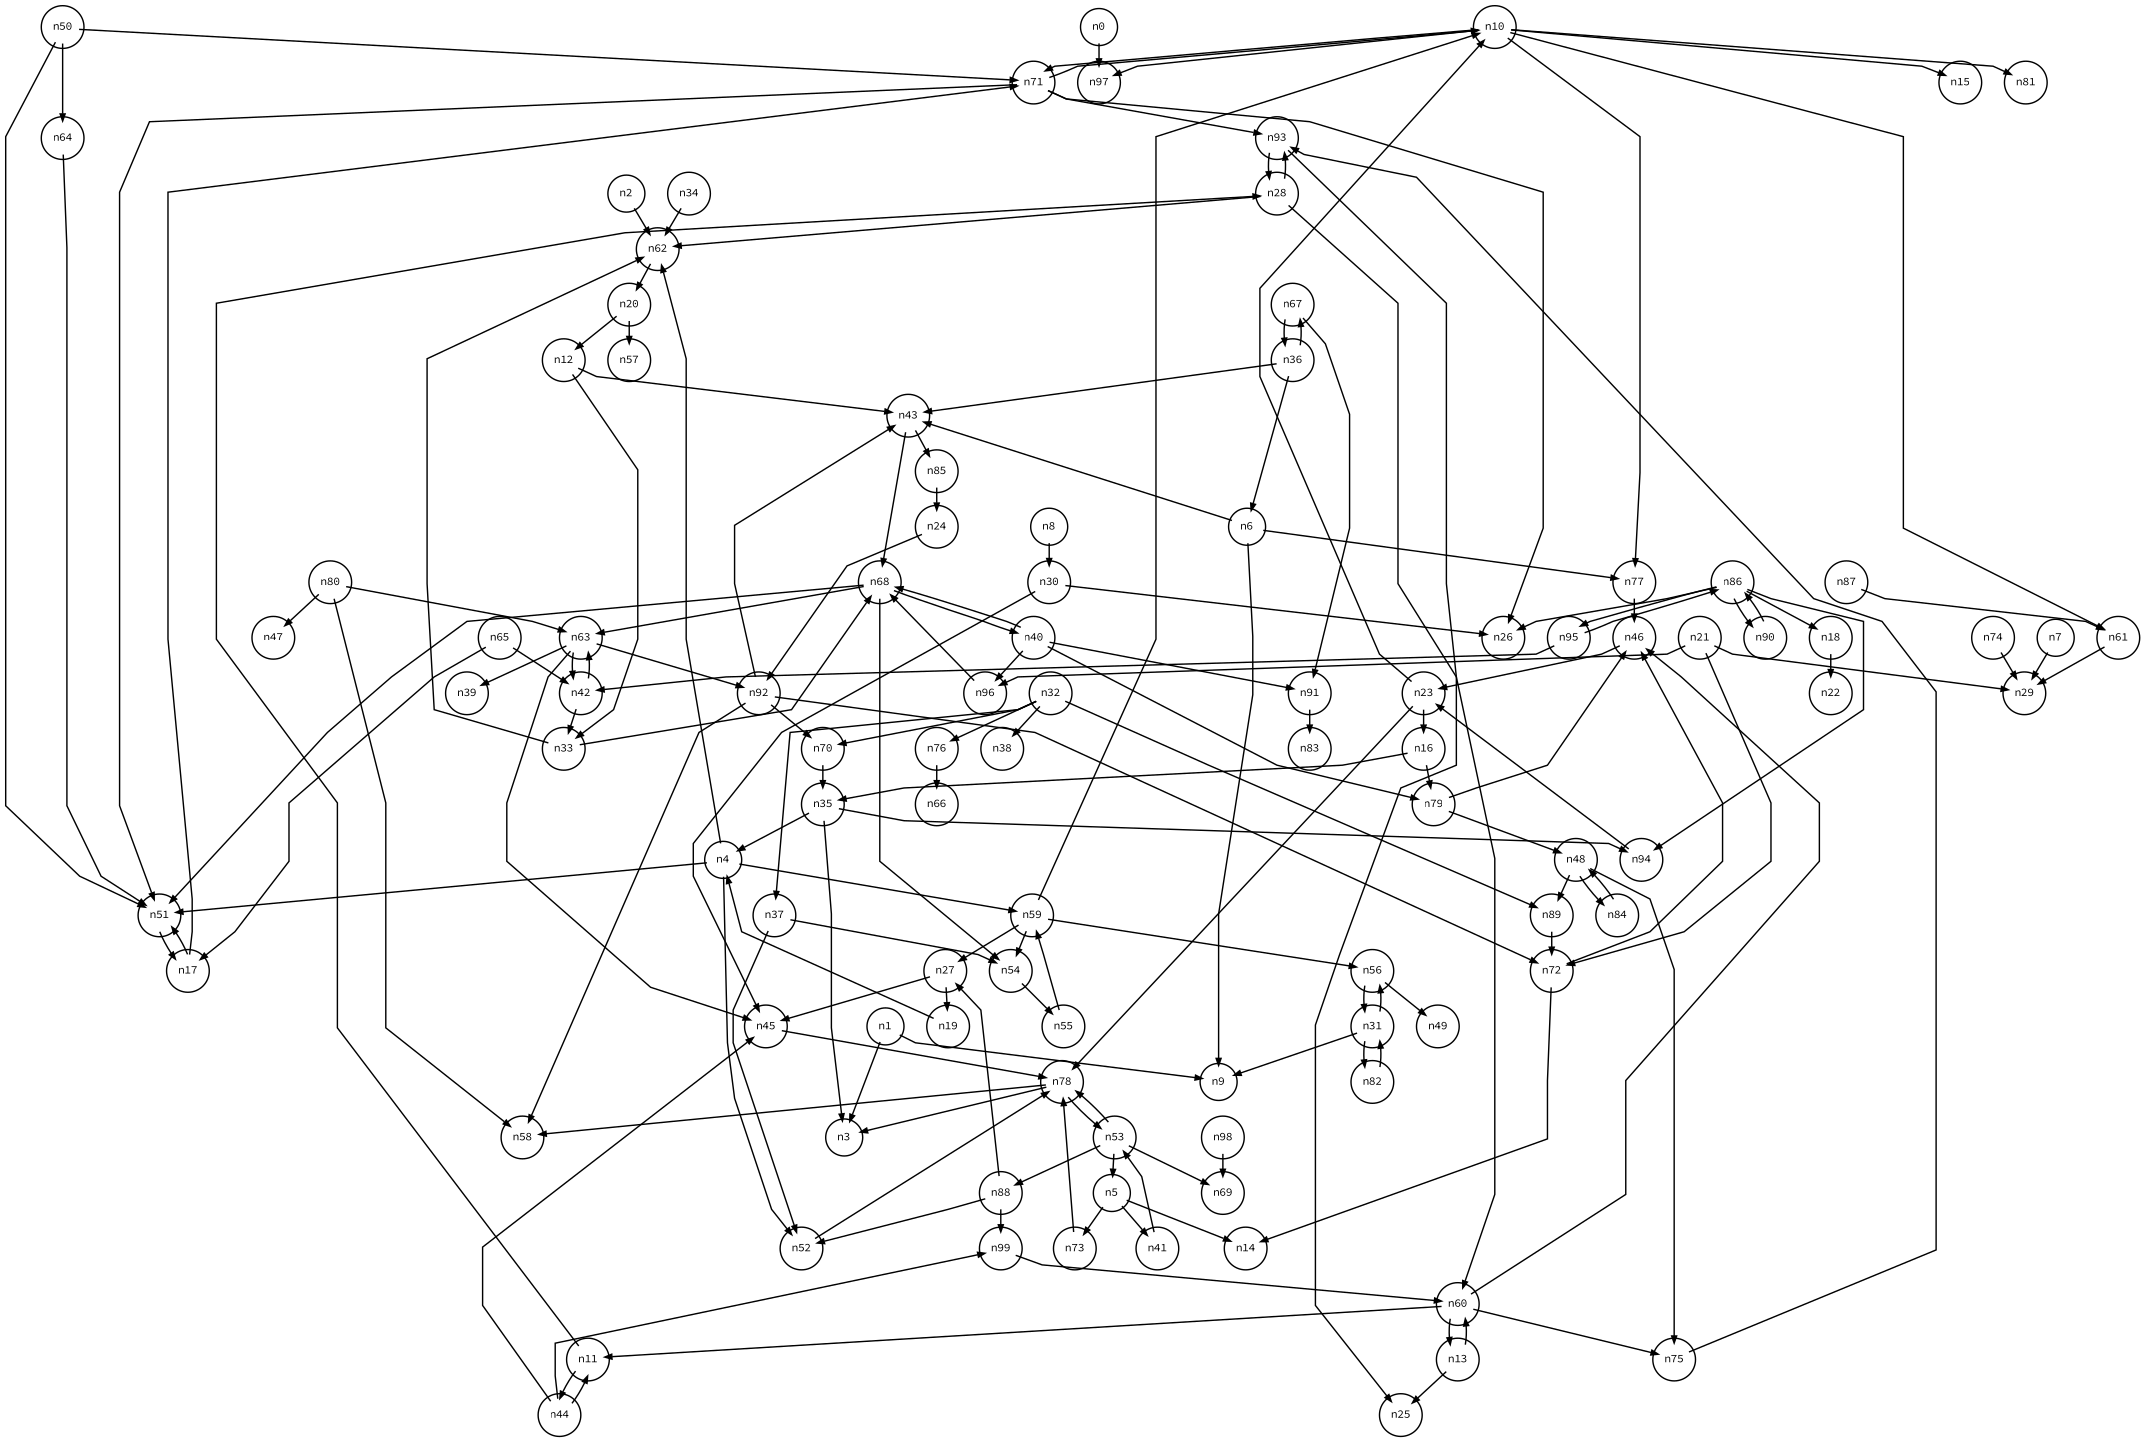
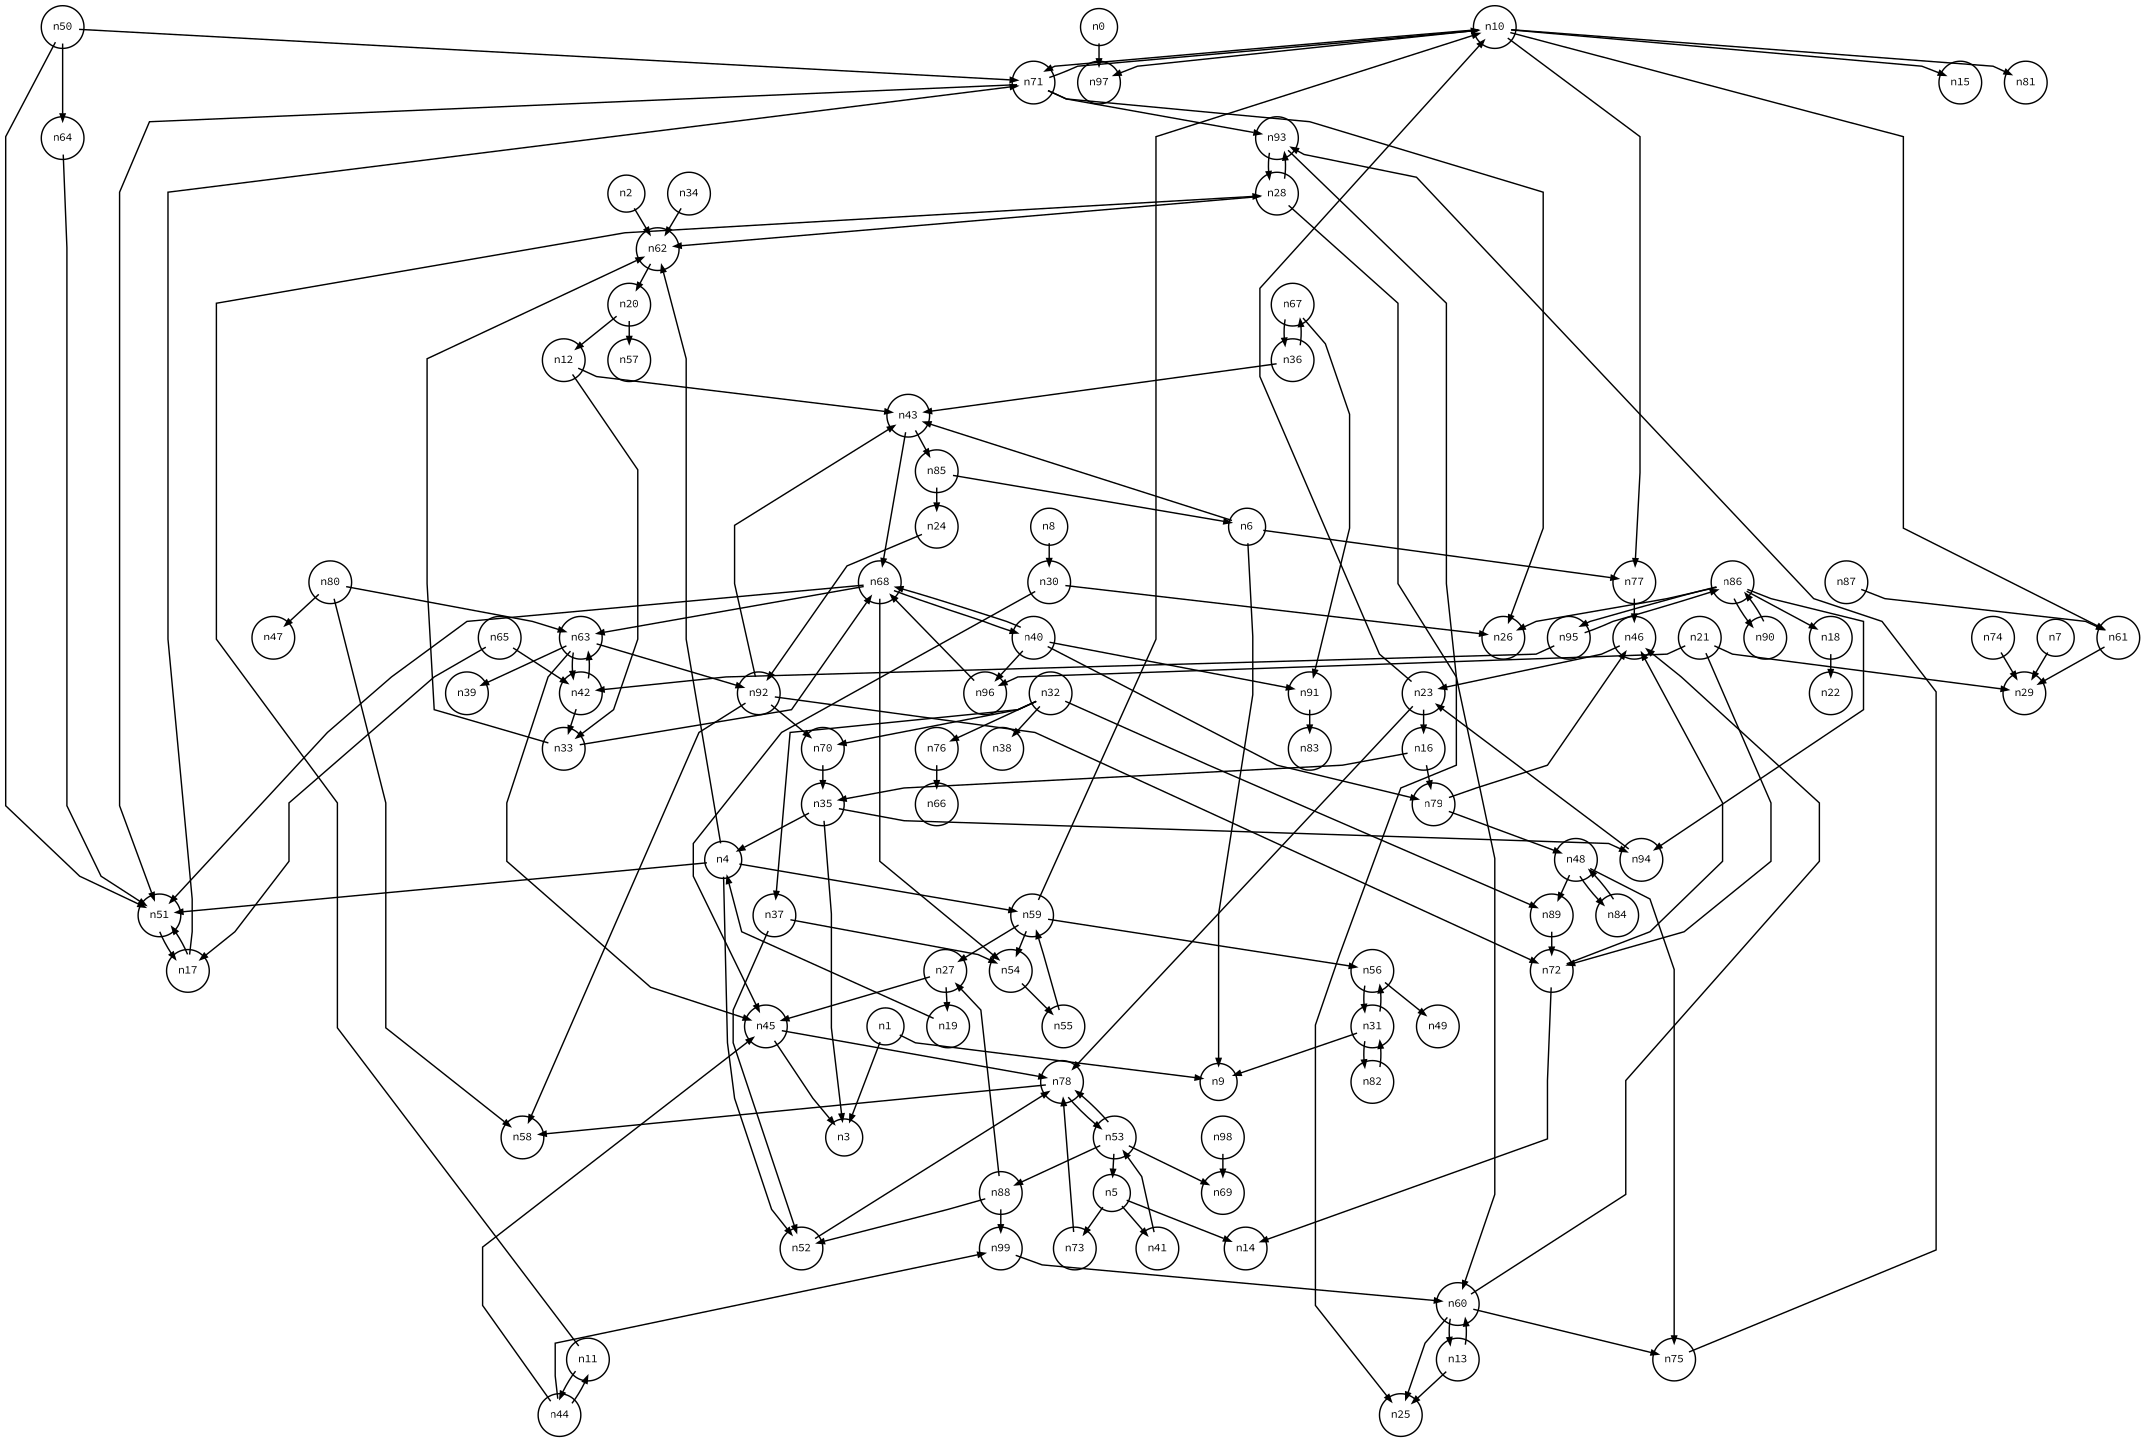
(1271, 440) -> (1088, 498)
(957, 1109) -> (801, 1080)
(1027, 1332) -> (1422, 1352)
